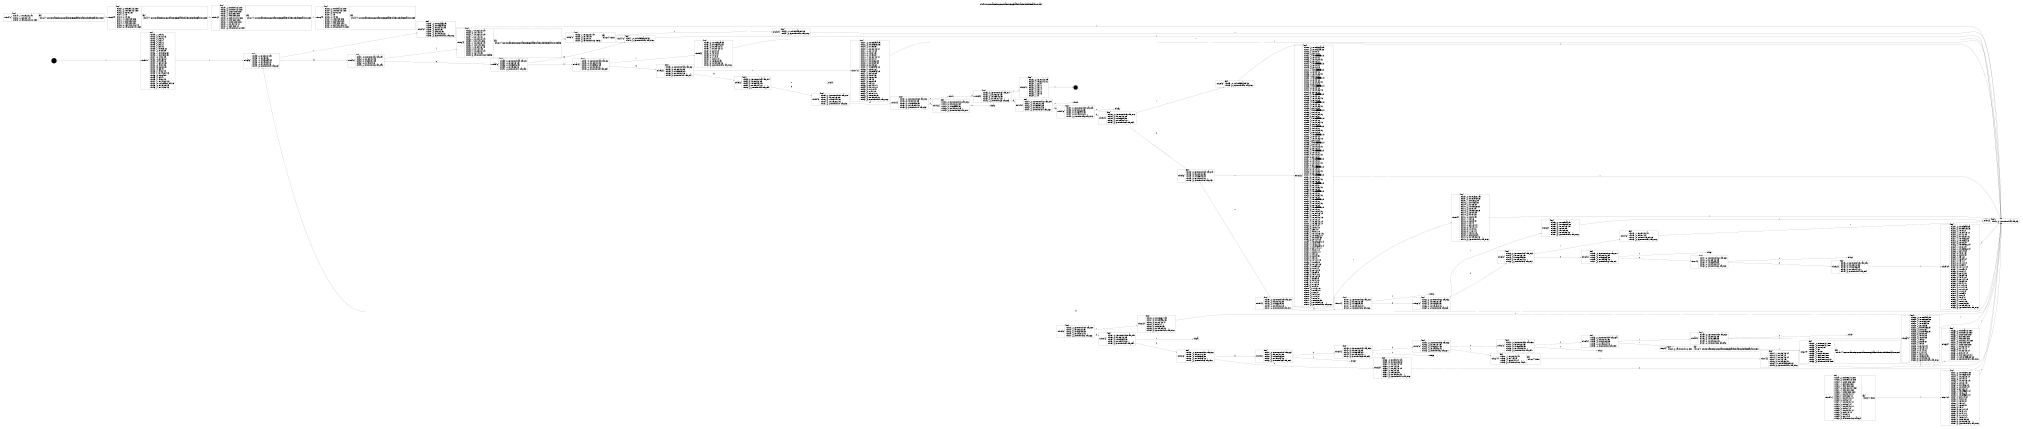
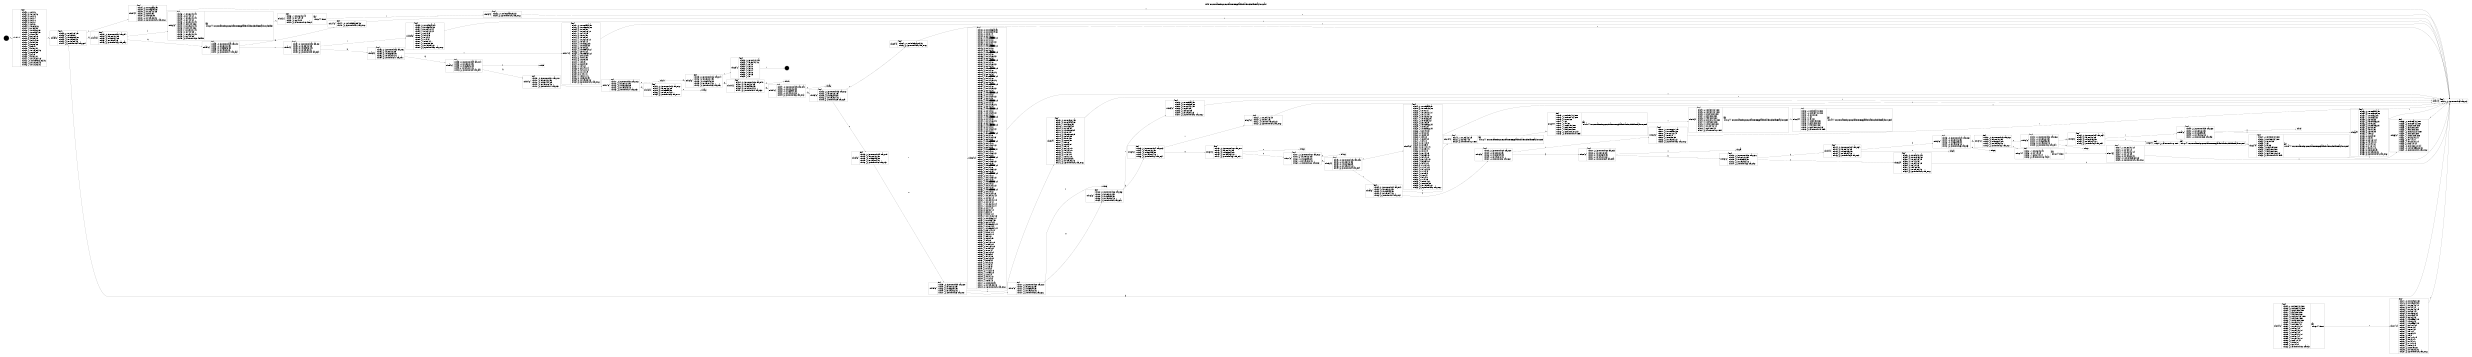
none -> (1384, 191)
